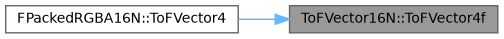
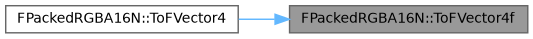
(394, 19) -> (409, 19)
